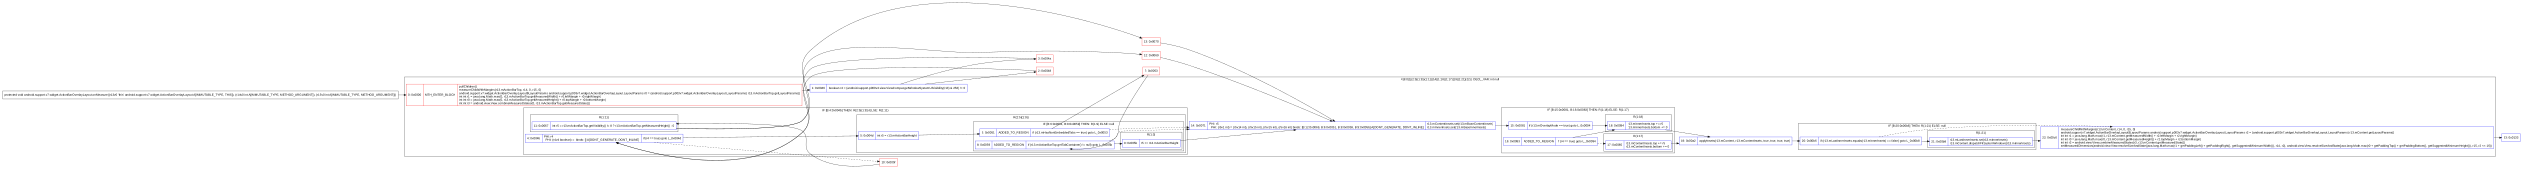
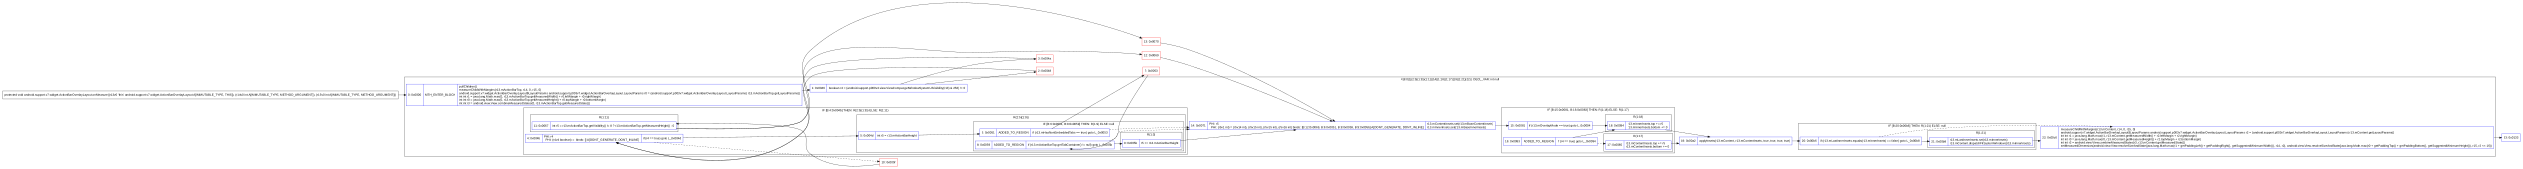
(604, 95) -> (604, 95)
